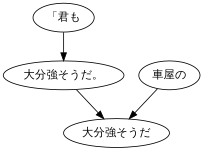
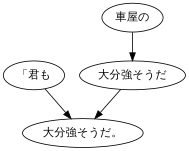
(87, 101) -> (111, 101)
